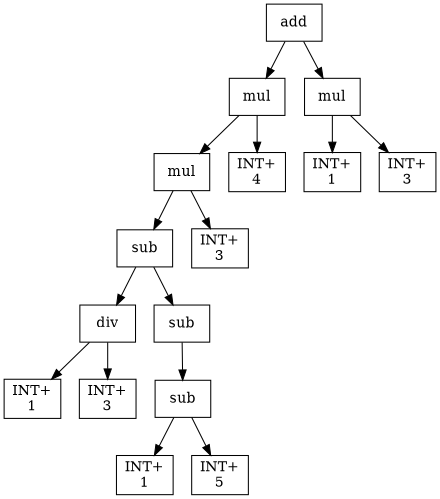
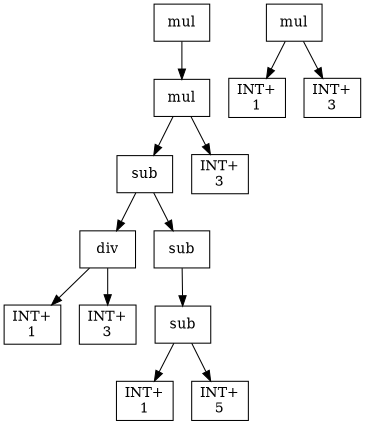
(294, 23) -> none
(257, 172) -> none
